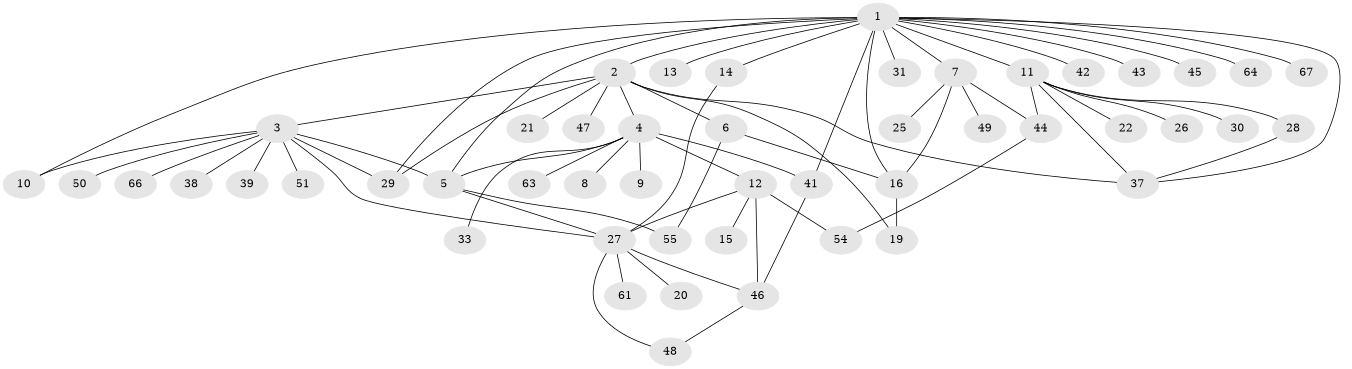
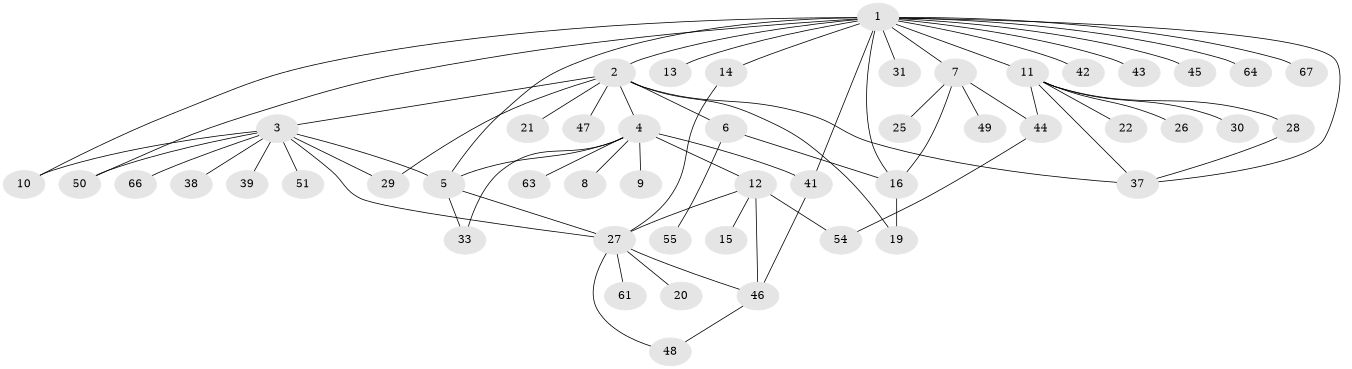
(605, 41) -> (469, 61)
(560, 208) -> (454, 212)
